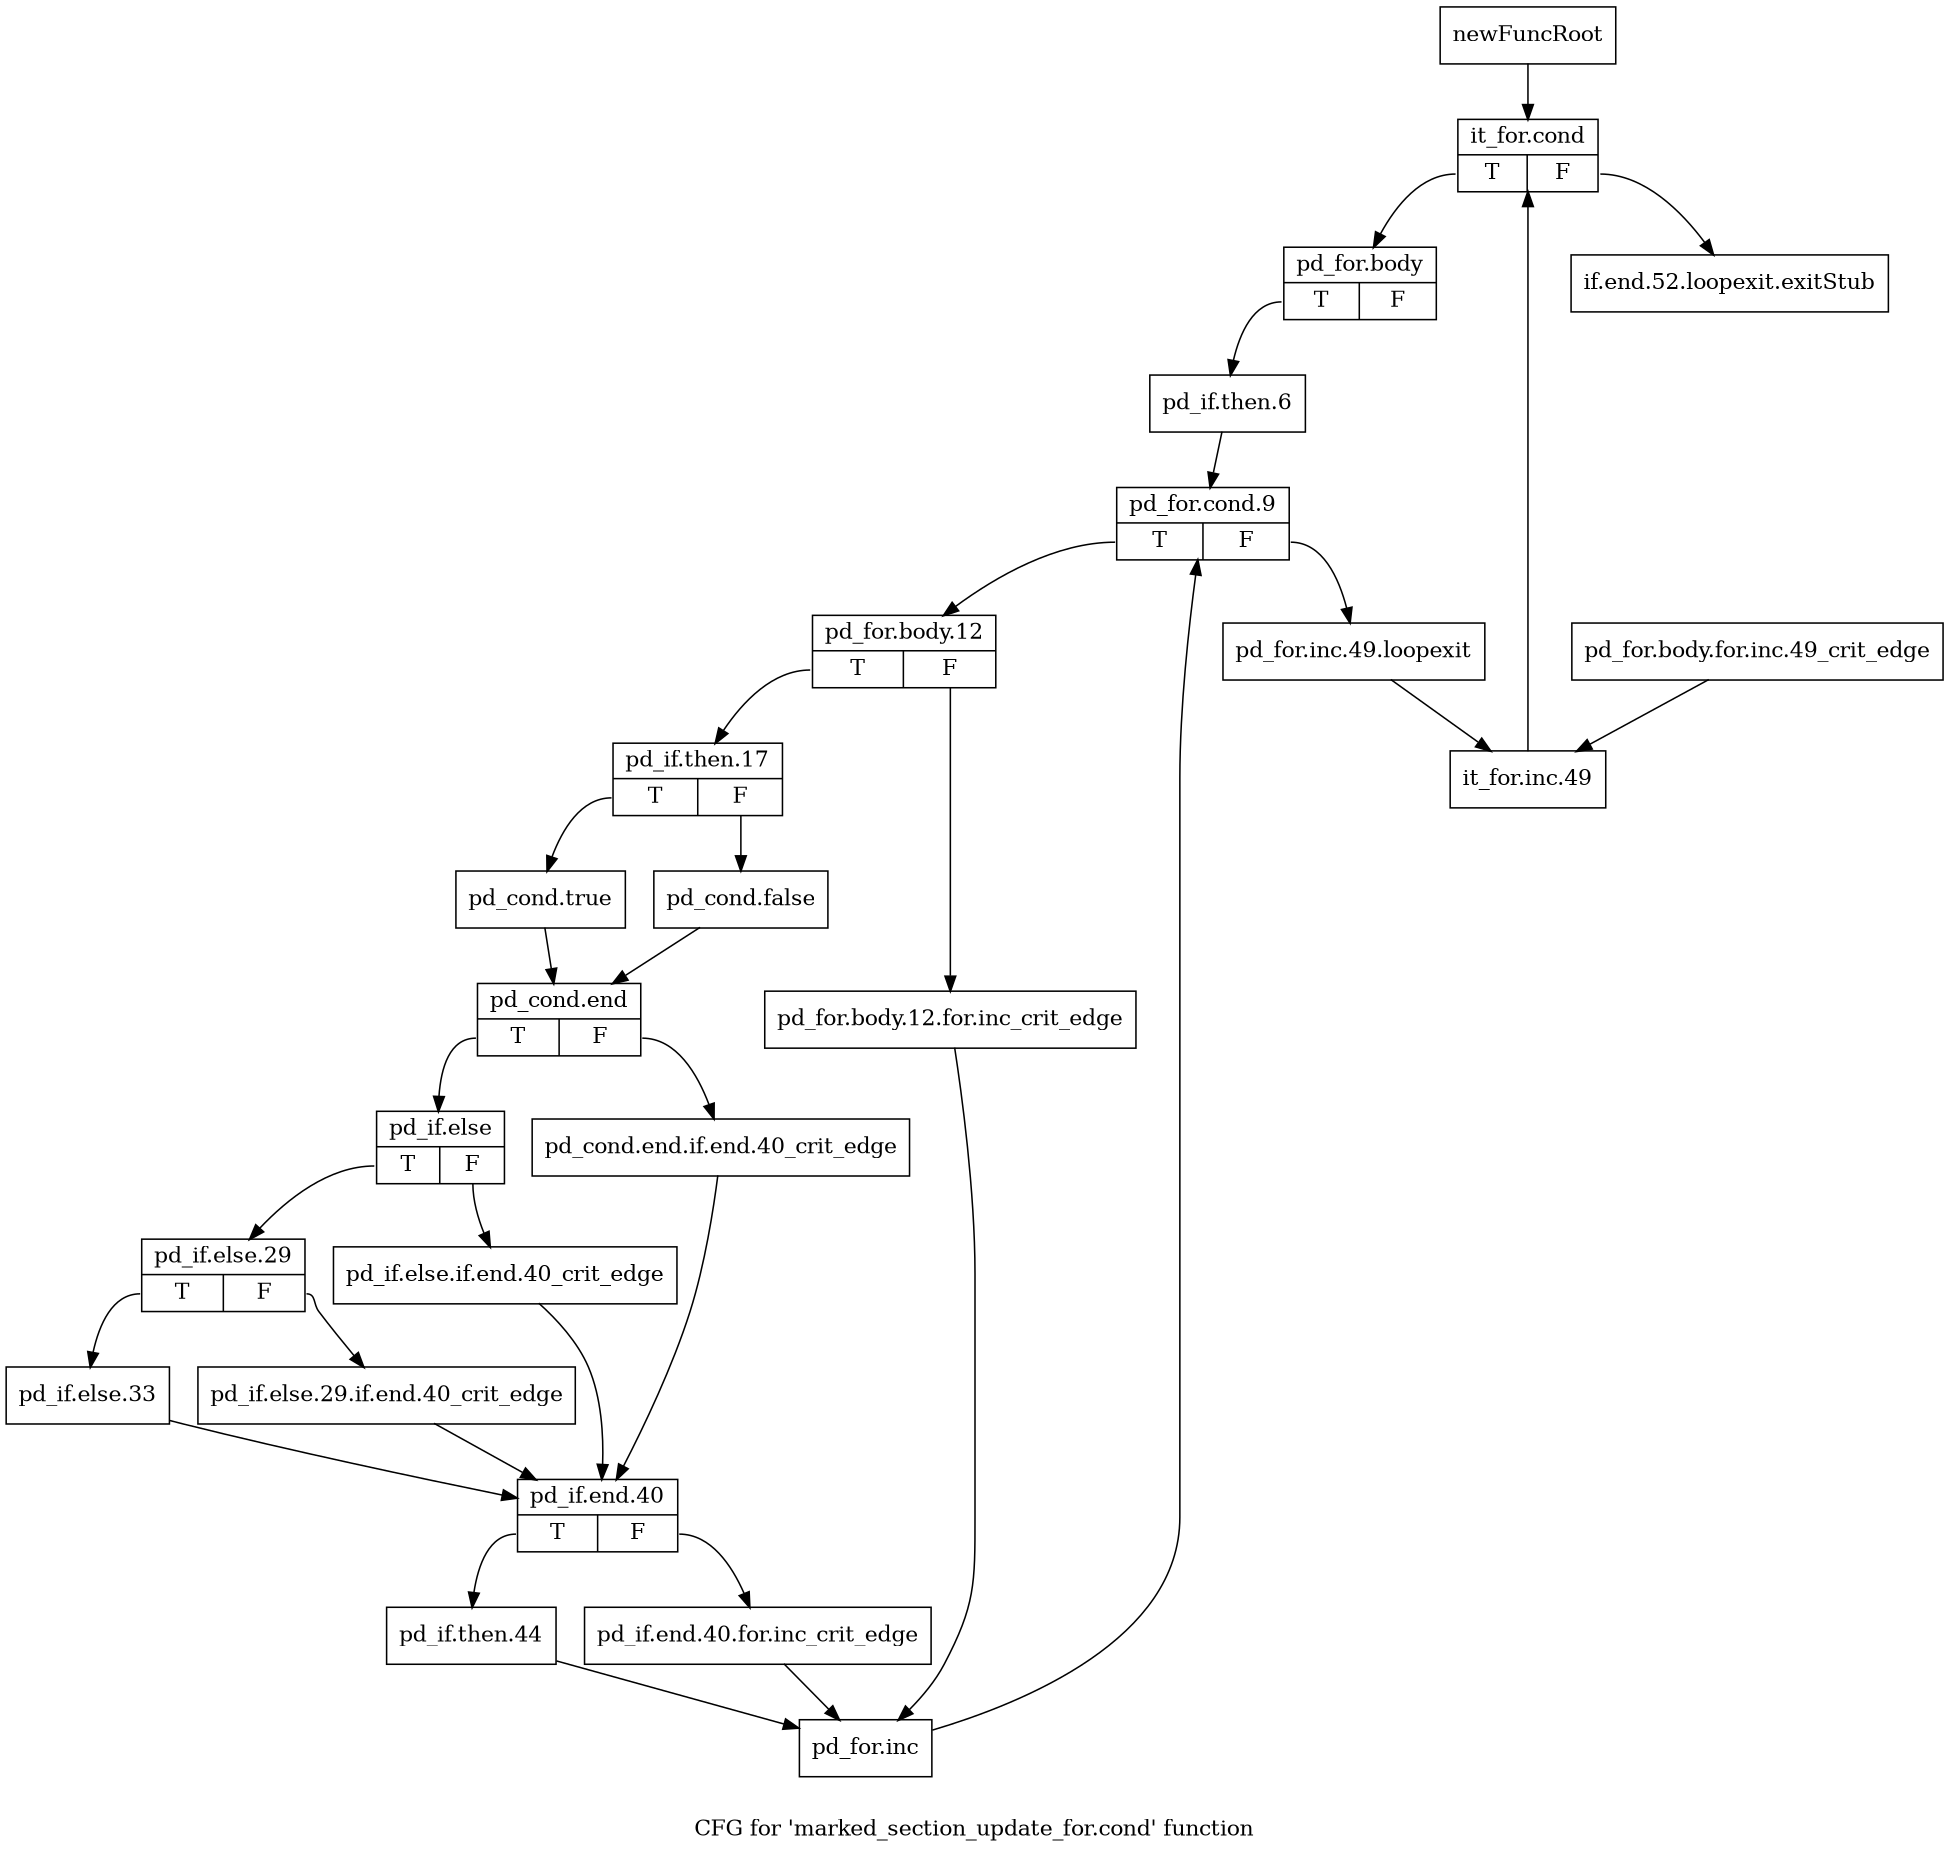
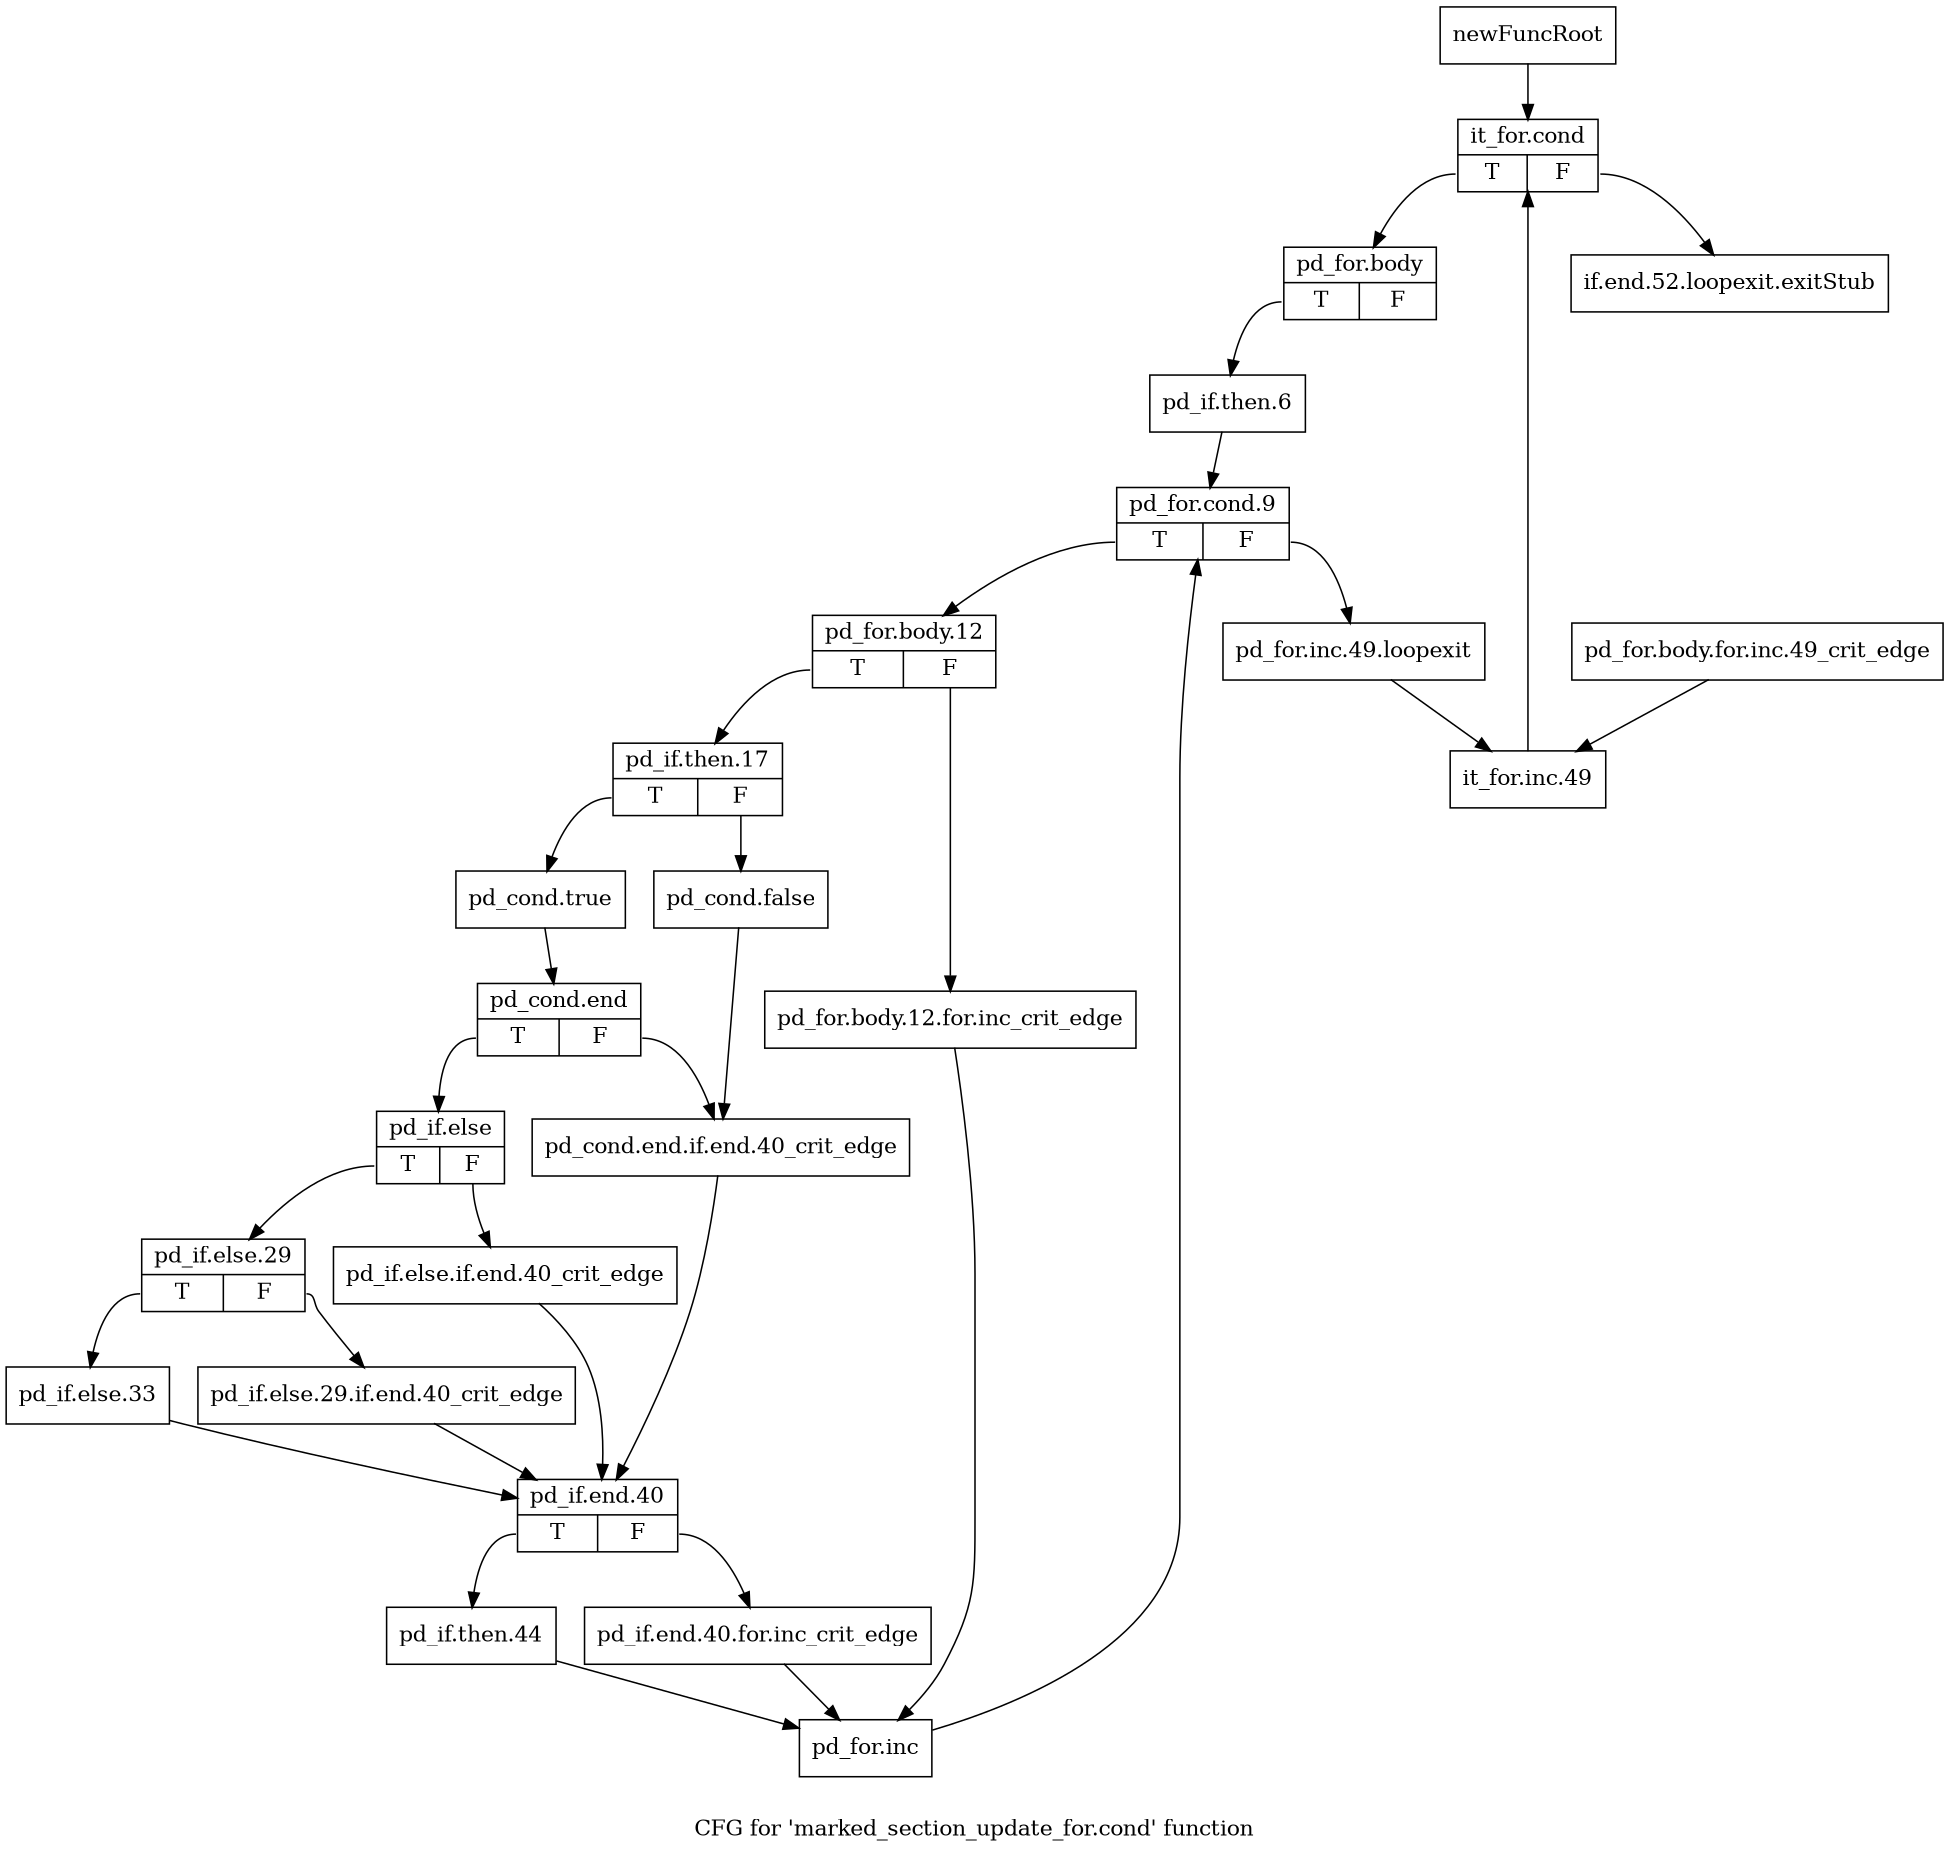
(663, 951) -> (732, 1015)
